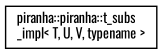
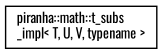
(81, 27) -> (81, 27)
